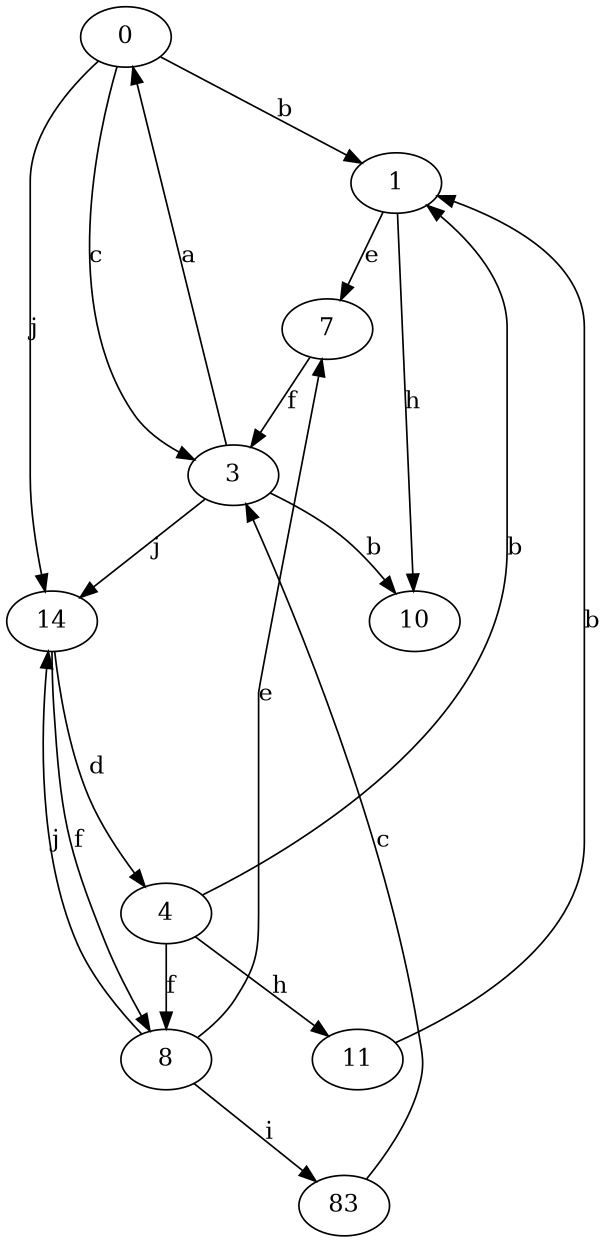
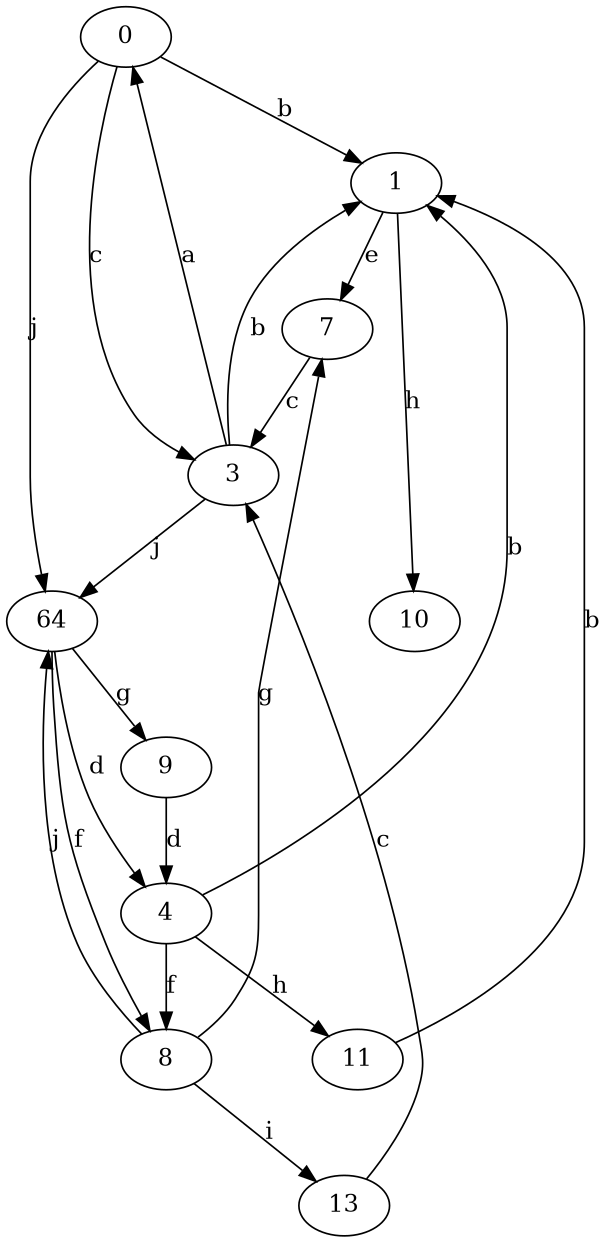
(292, 402) -> (292, 402)
(333, 530) -> (246, 307)
(52, 621) -> (52, 621)
(266, 694) -> (266, 694)
none -> (166, 767)
(344, 1206) -> (344, 1206)
